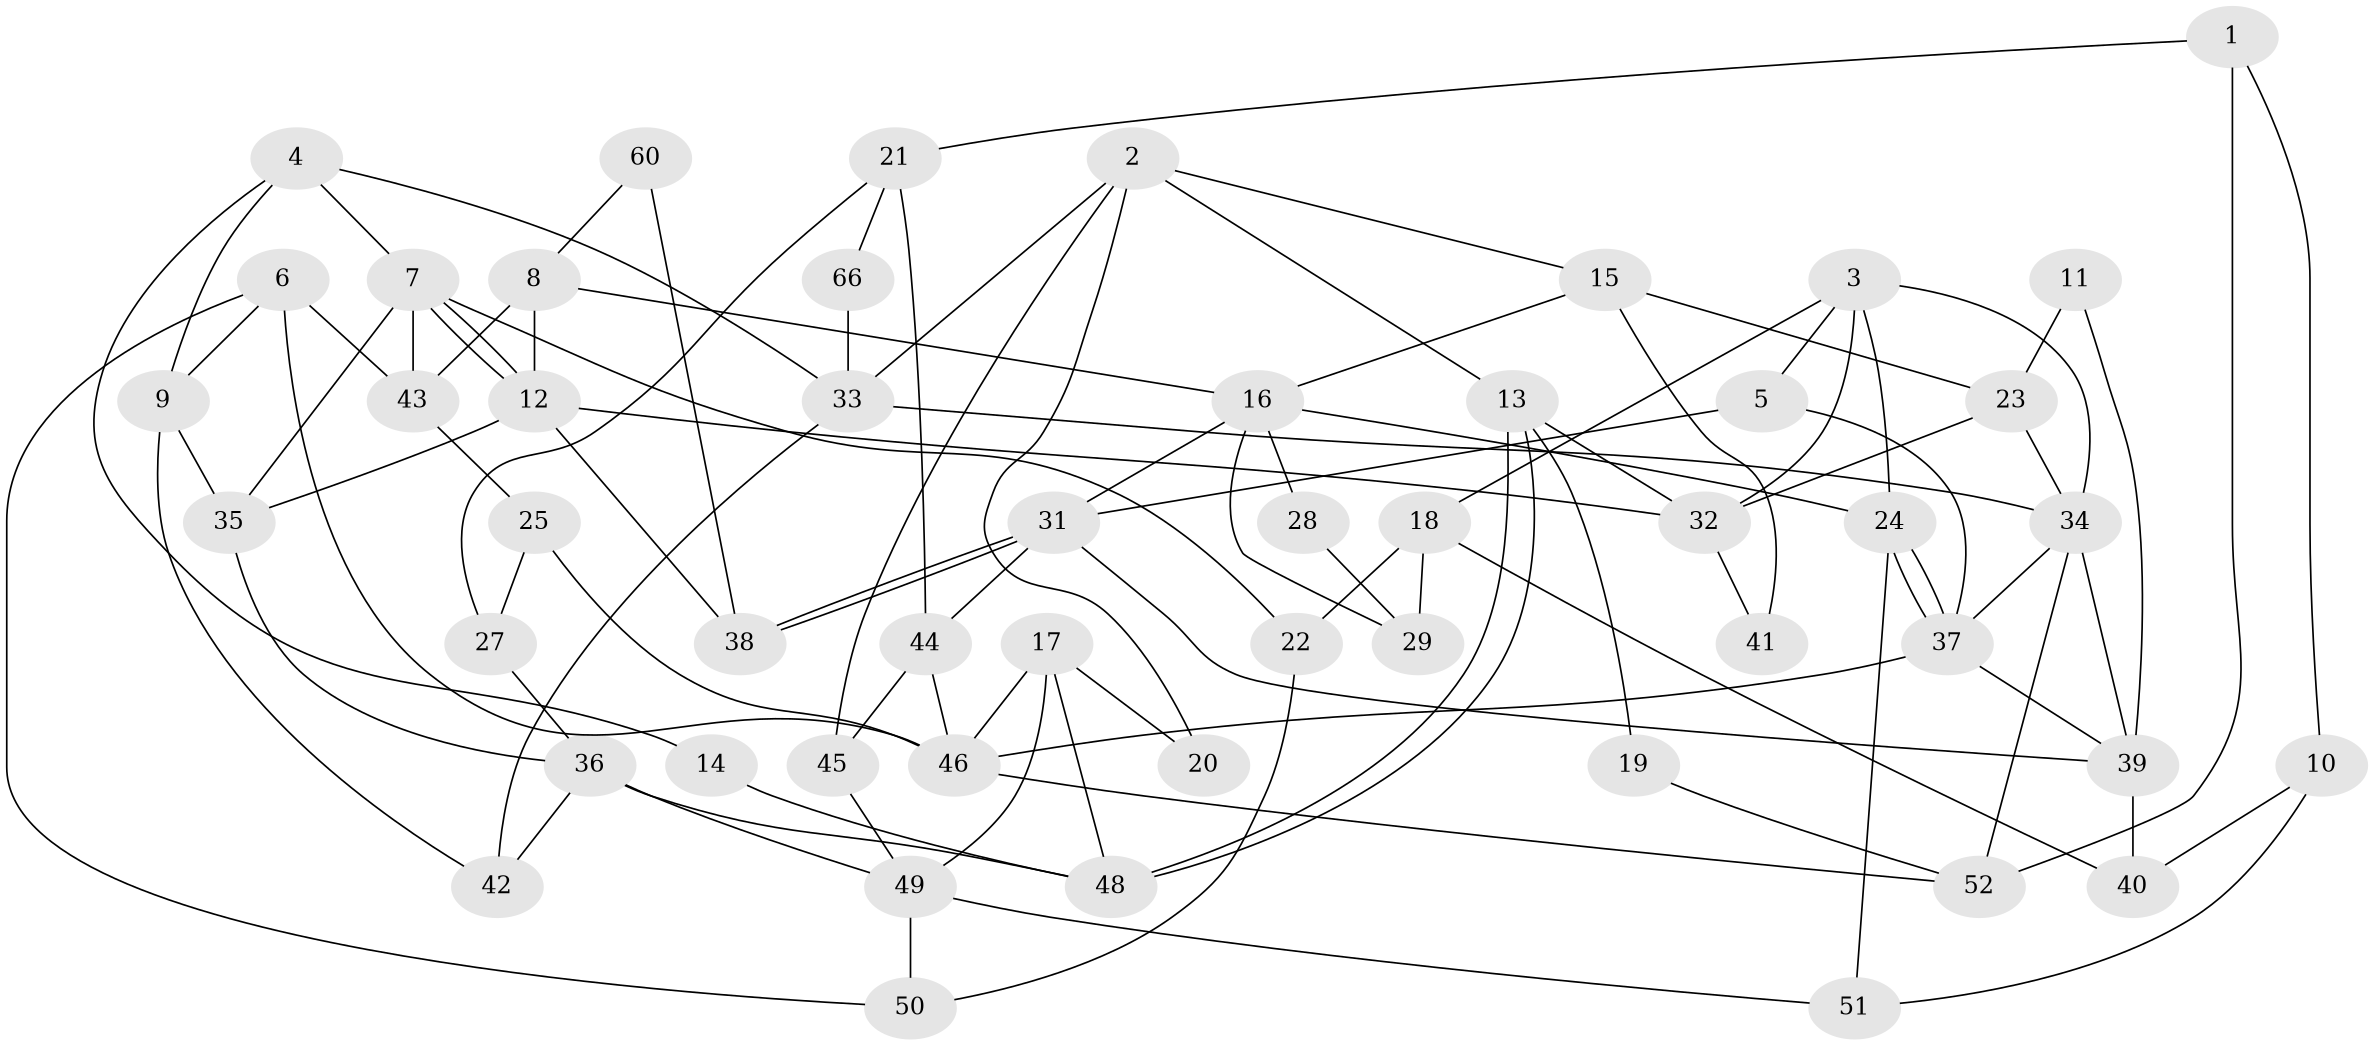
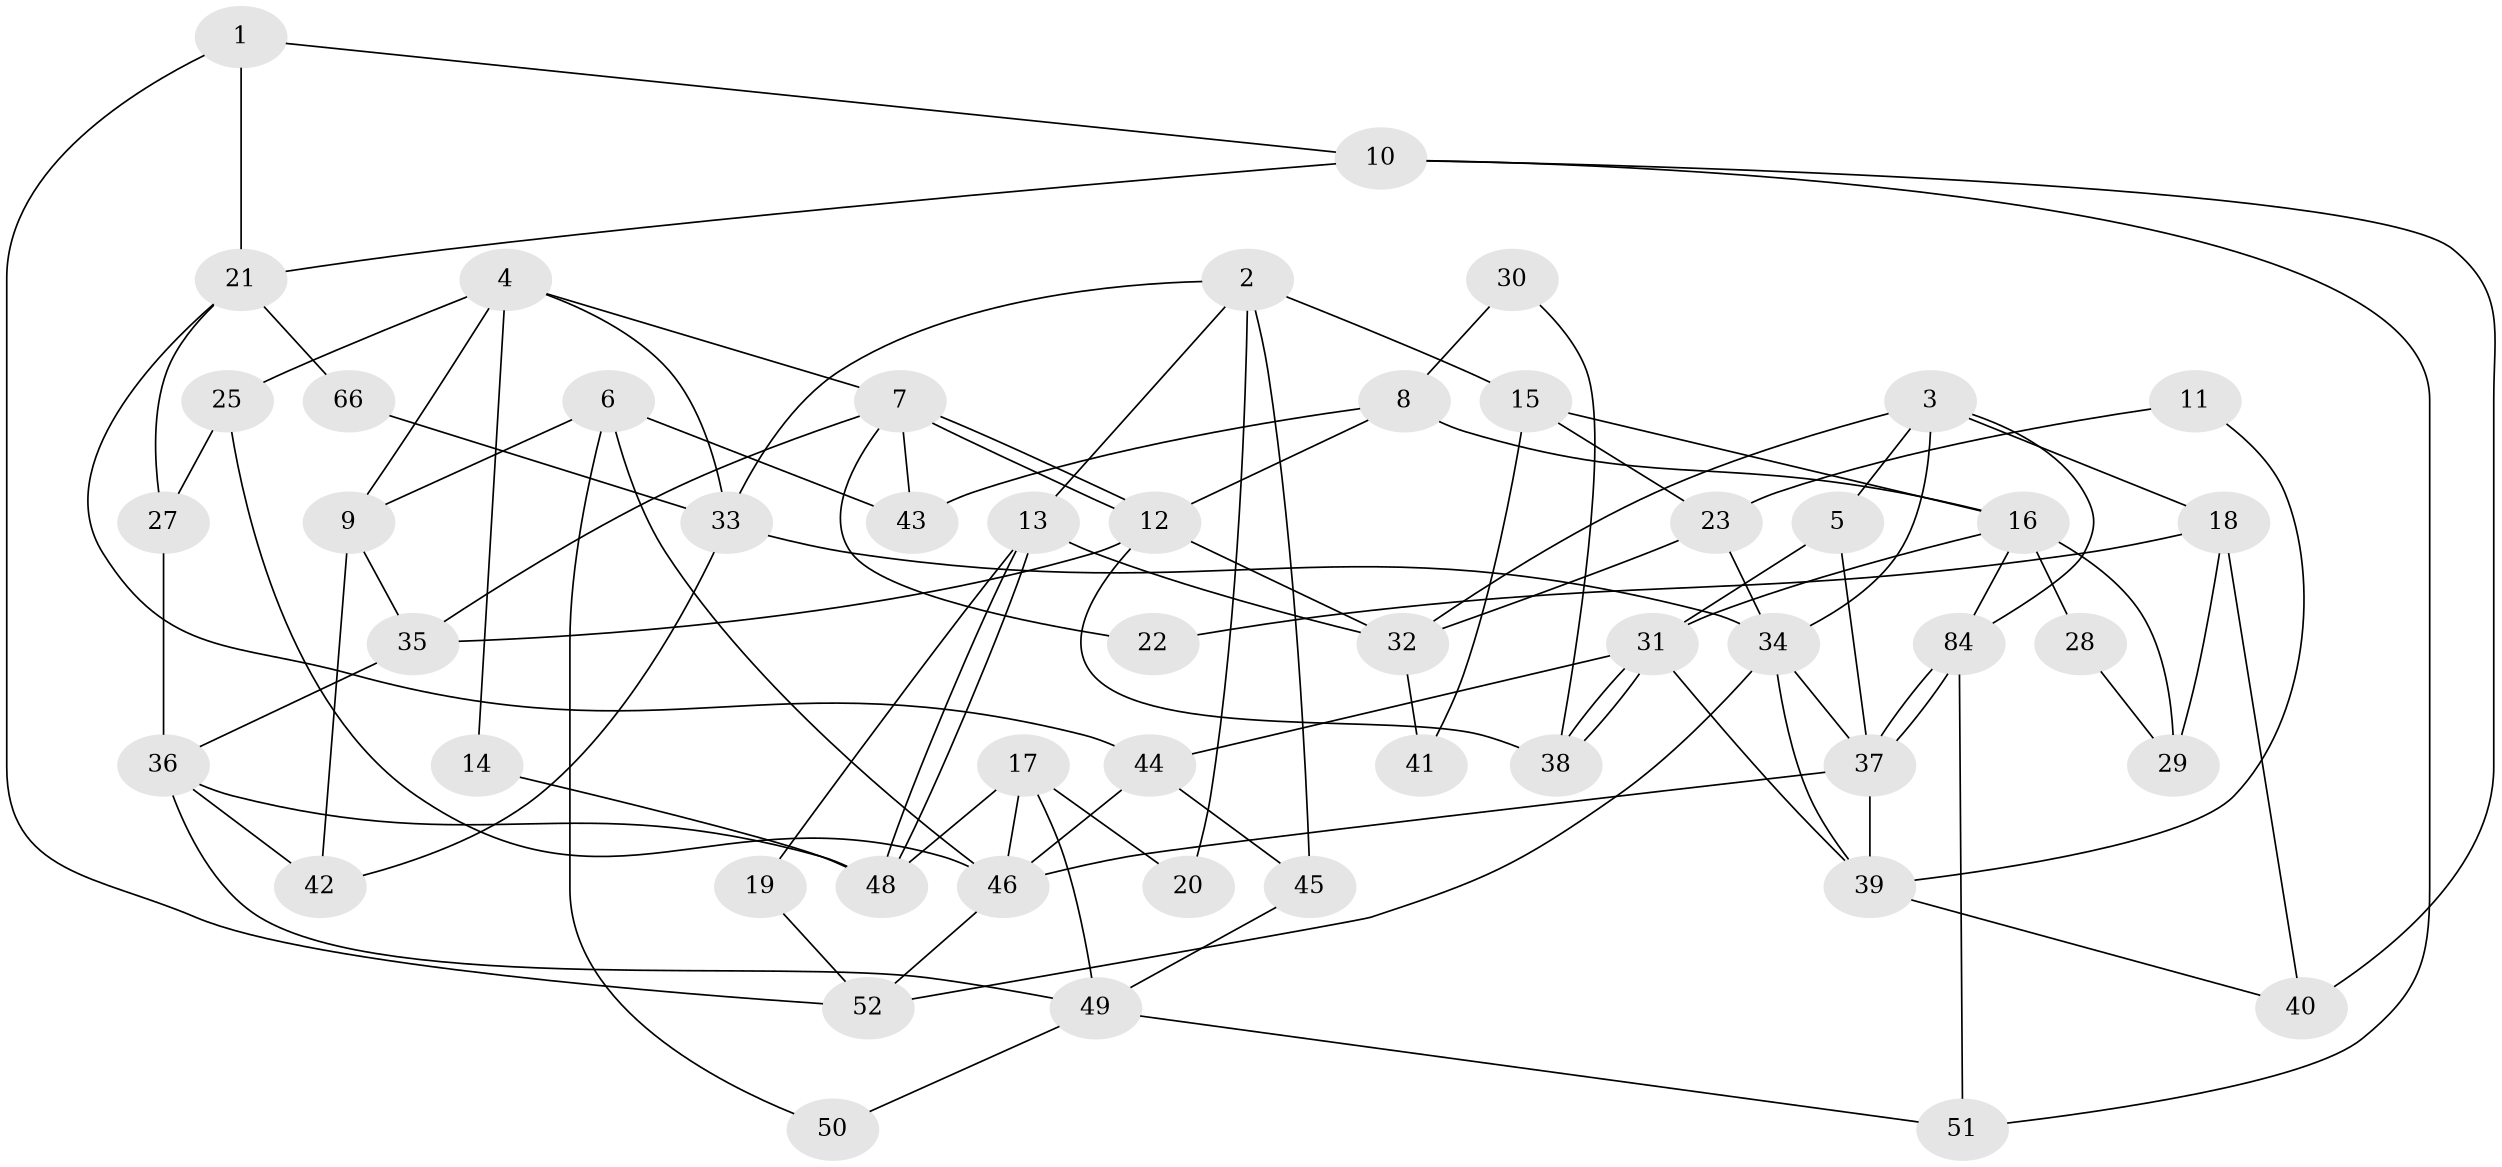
(646, 158) -> (1512, 280)
none -> (810, 211)
(474, 462) -> (365, 338)
(1890, 523) -> (1959, 644)
(1190, 903) -> none
